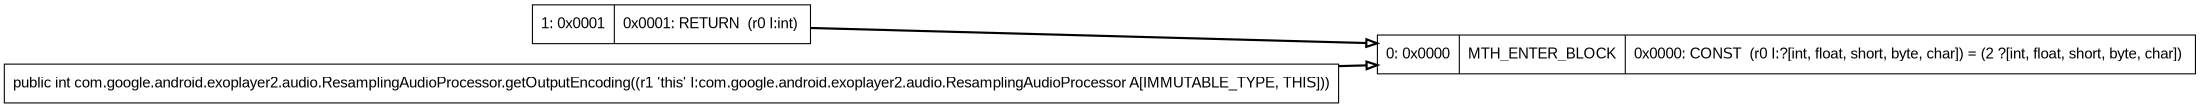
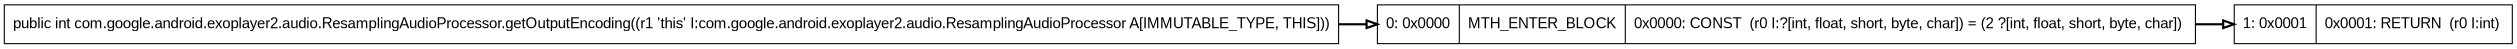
(1088, 36) -> (2209, 24)
